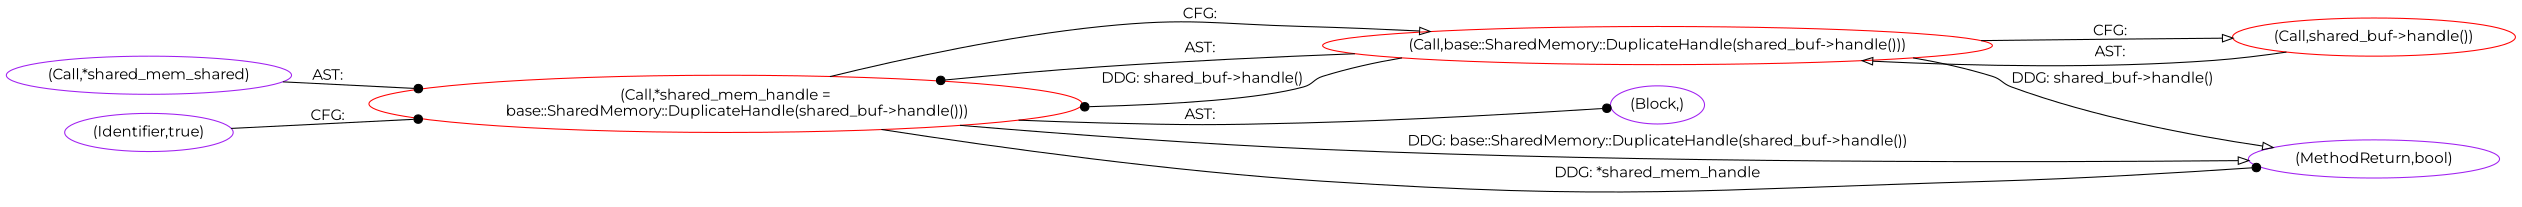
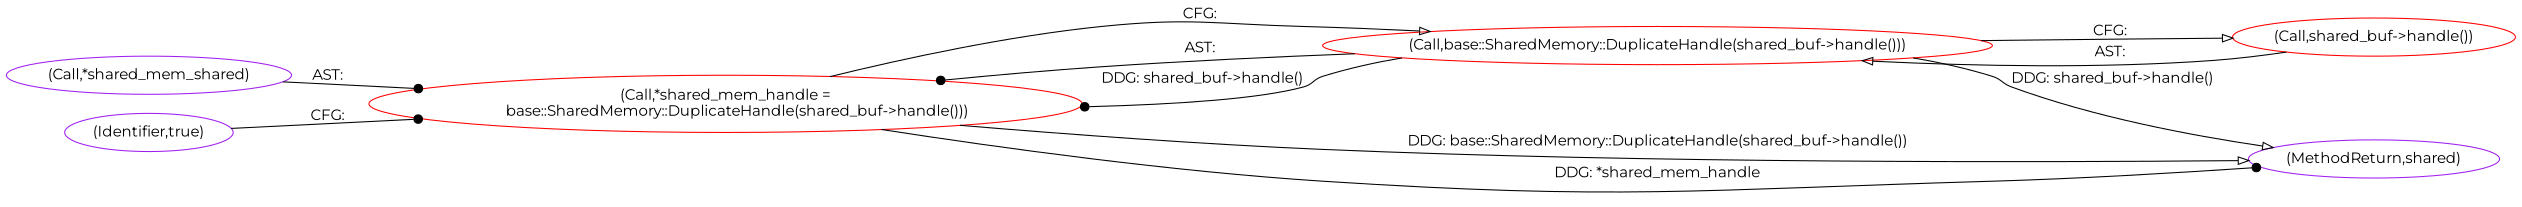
(1658, 105) -> none
(2374, 159) -> (2374, 159)
